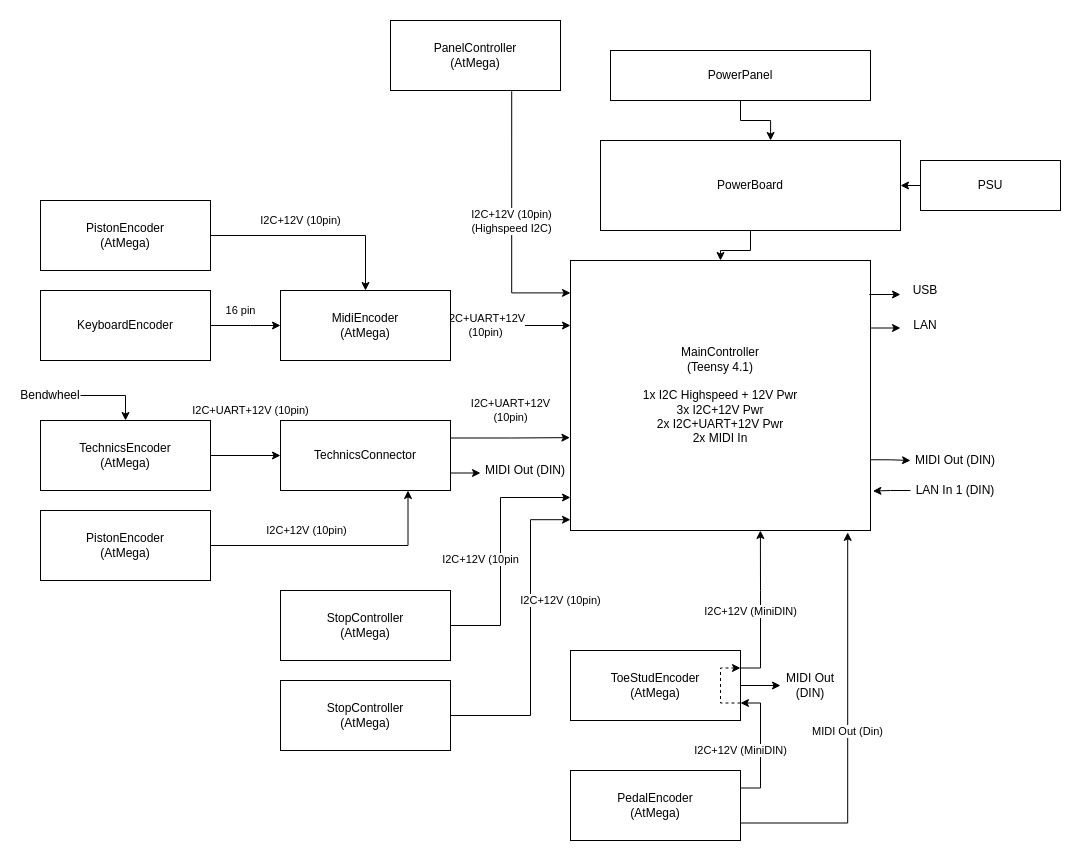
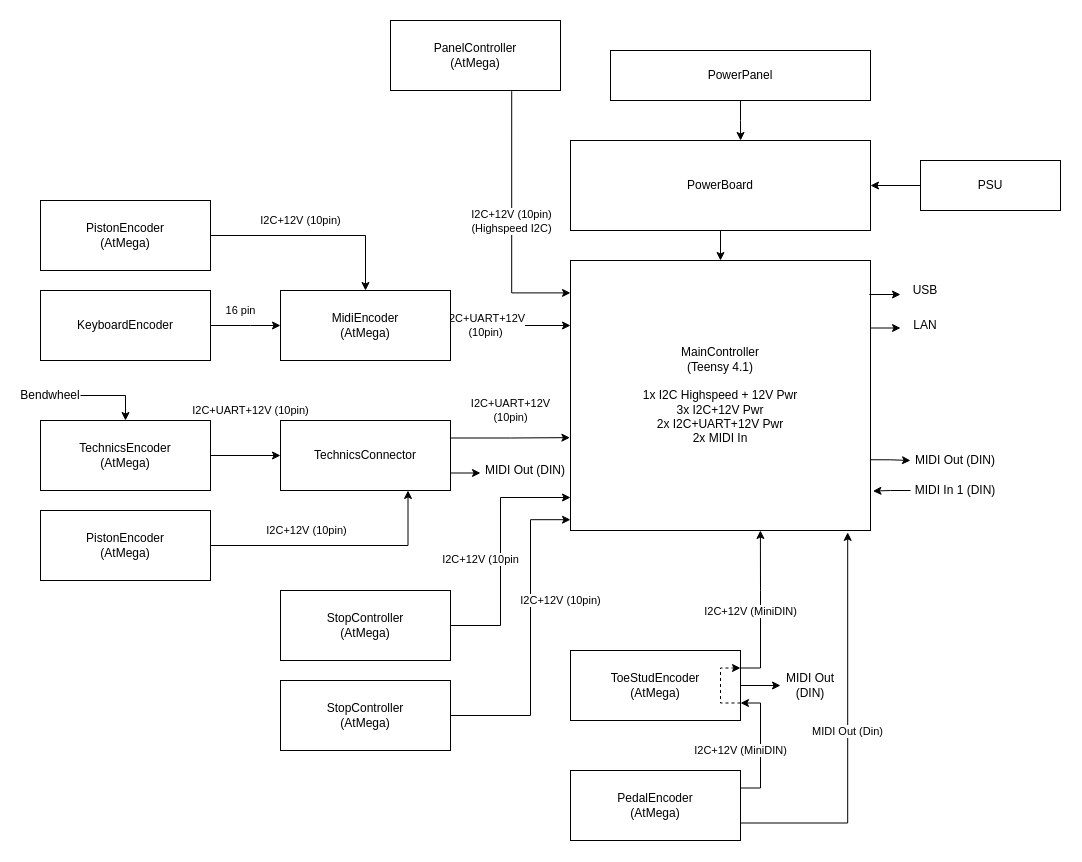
(751, 186) -> (721, 186)
(956, 491) -> (956, 491)
